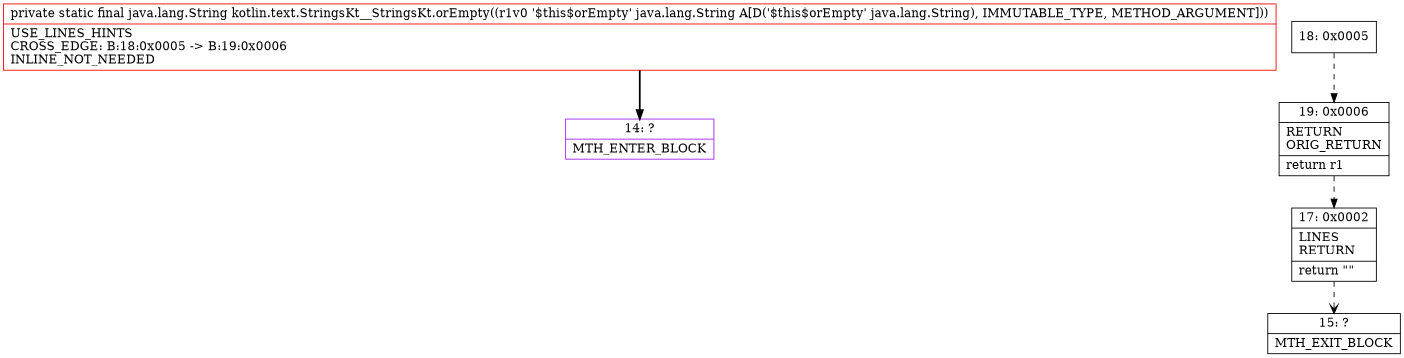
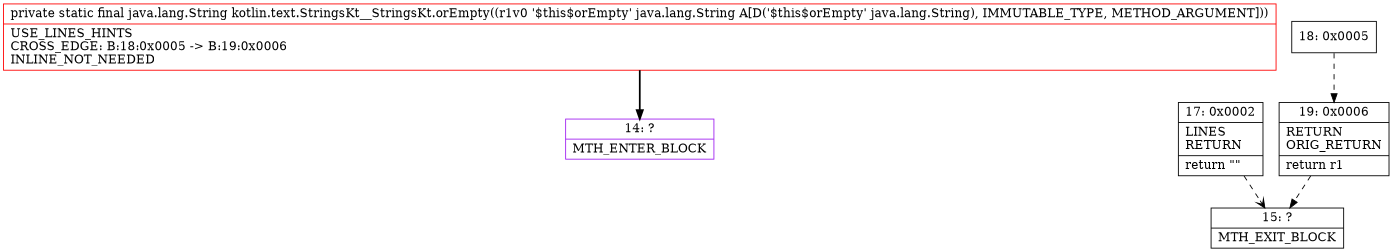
(1334, 187) -> (1303, 188)
